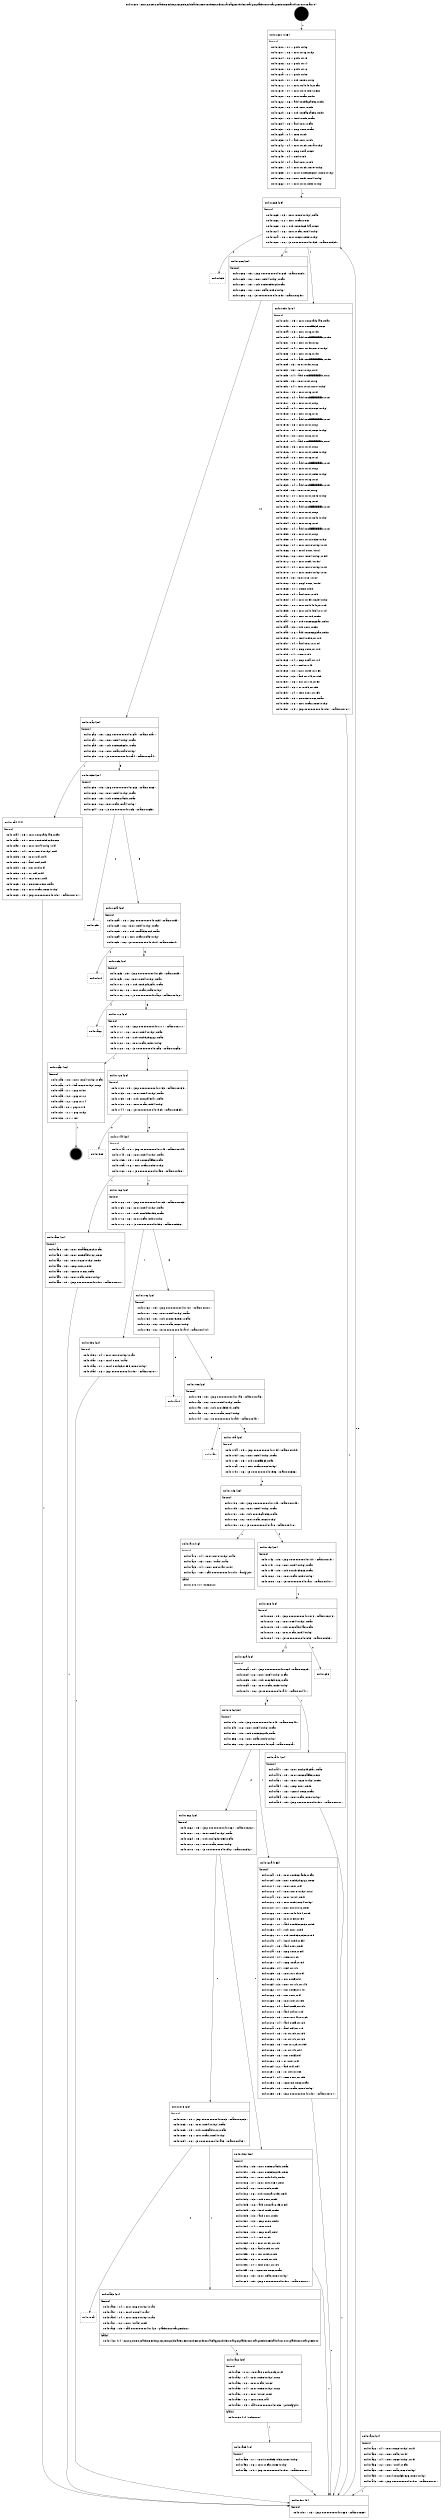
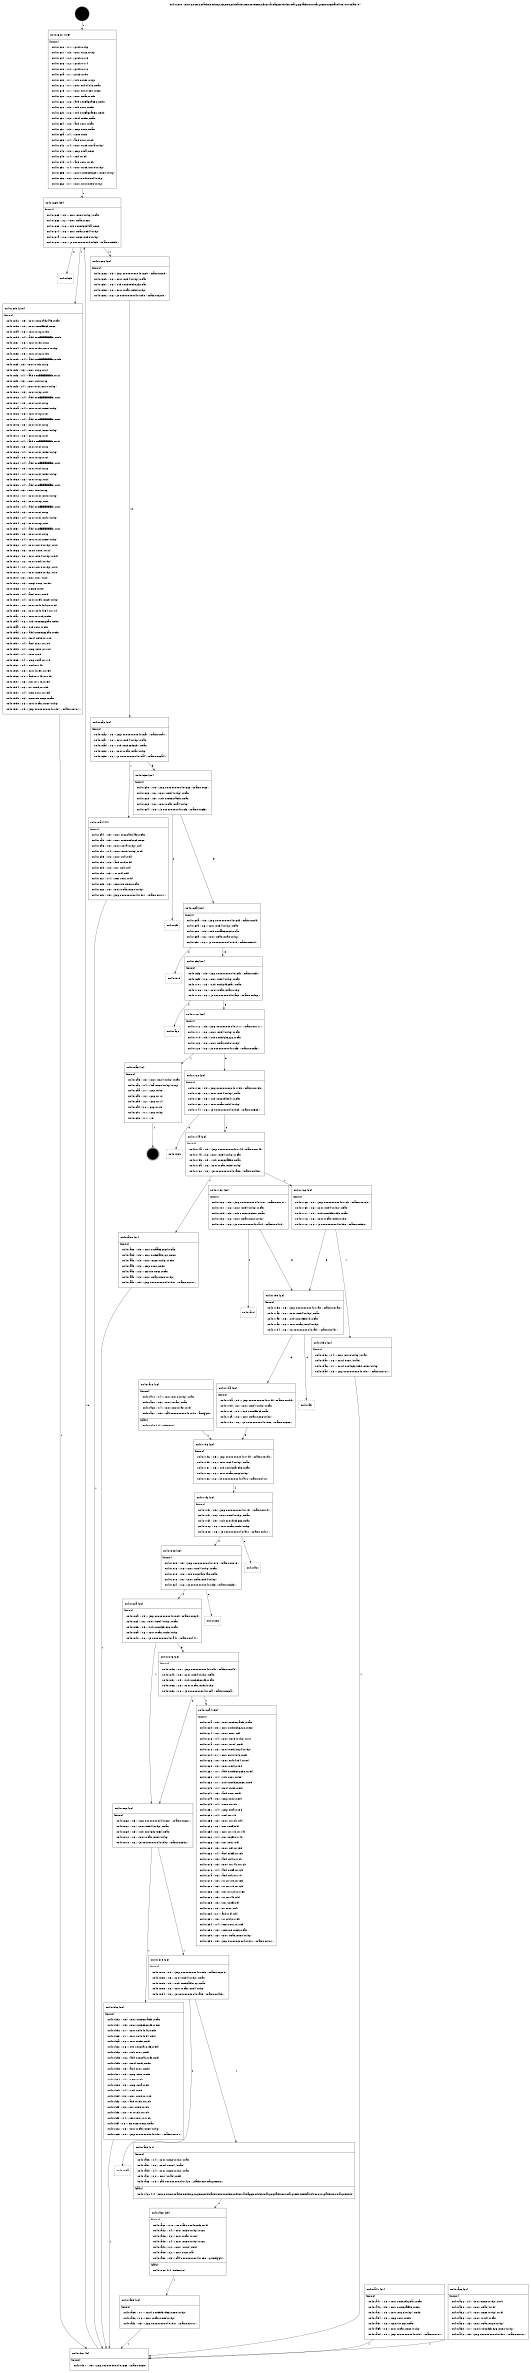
(145, 952) -> (225, 952)
(161, 1259) -> (318, 1259)
(241, 1534) -> (206, 1435)
none -> (253, 1568)
(307, 1722) -> (150, 1722)
(328, 2296) -> none
